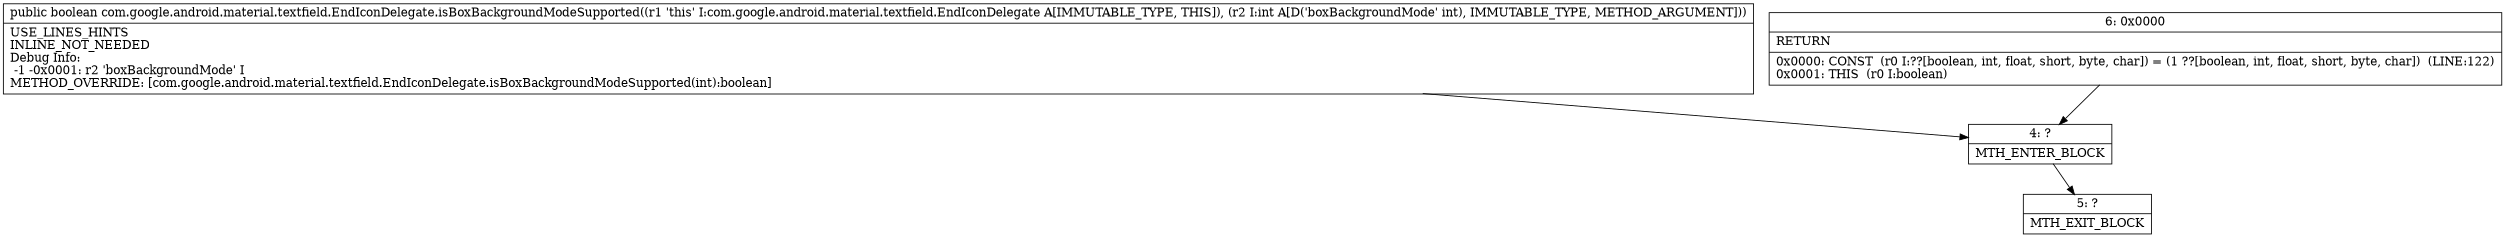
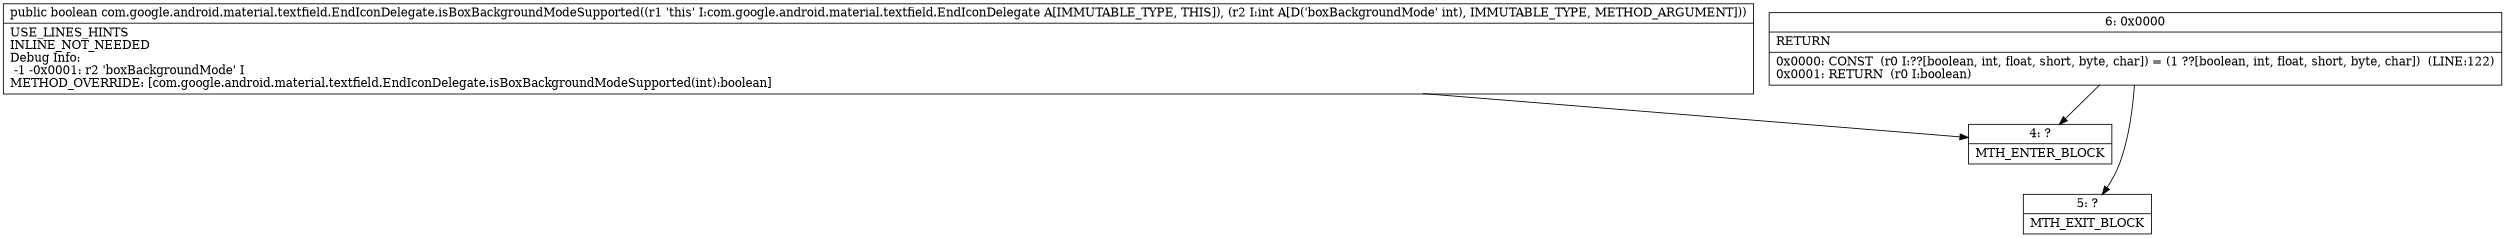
(1864, 75) -> (1876, 75)
(2061, 176) -> (2127, 138)
